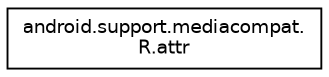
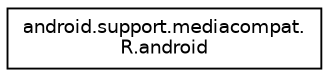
(164, 39) -> (164, 39)
